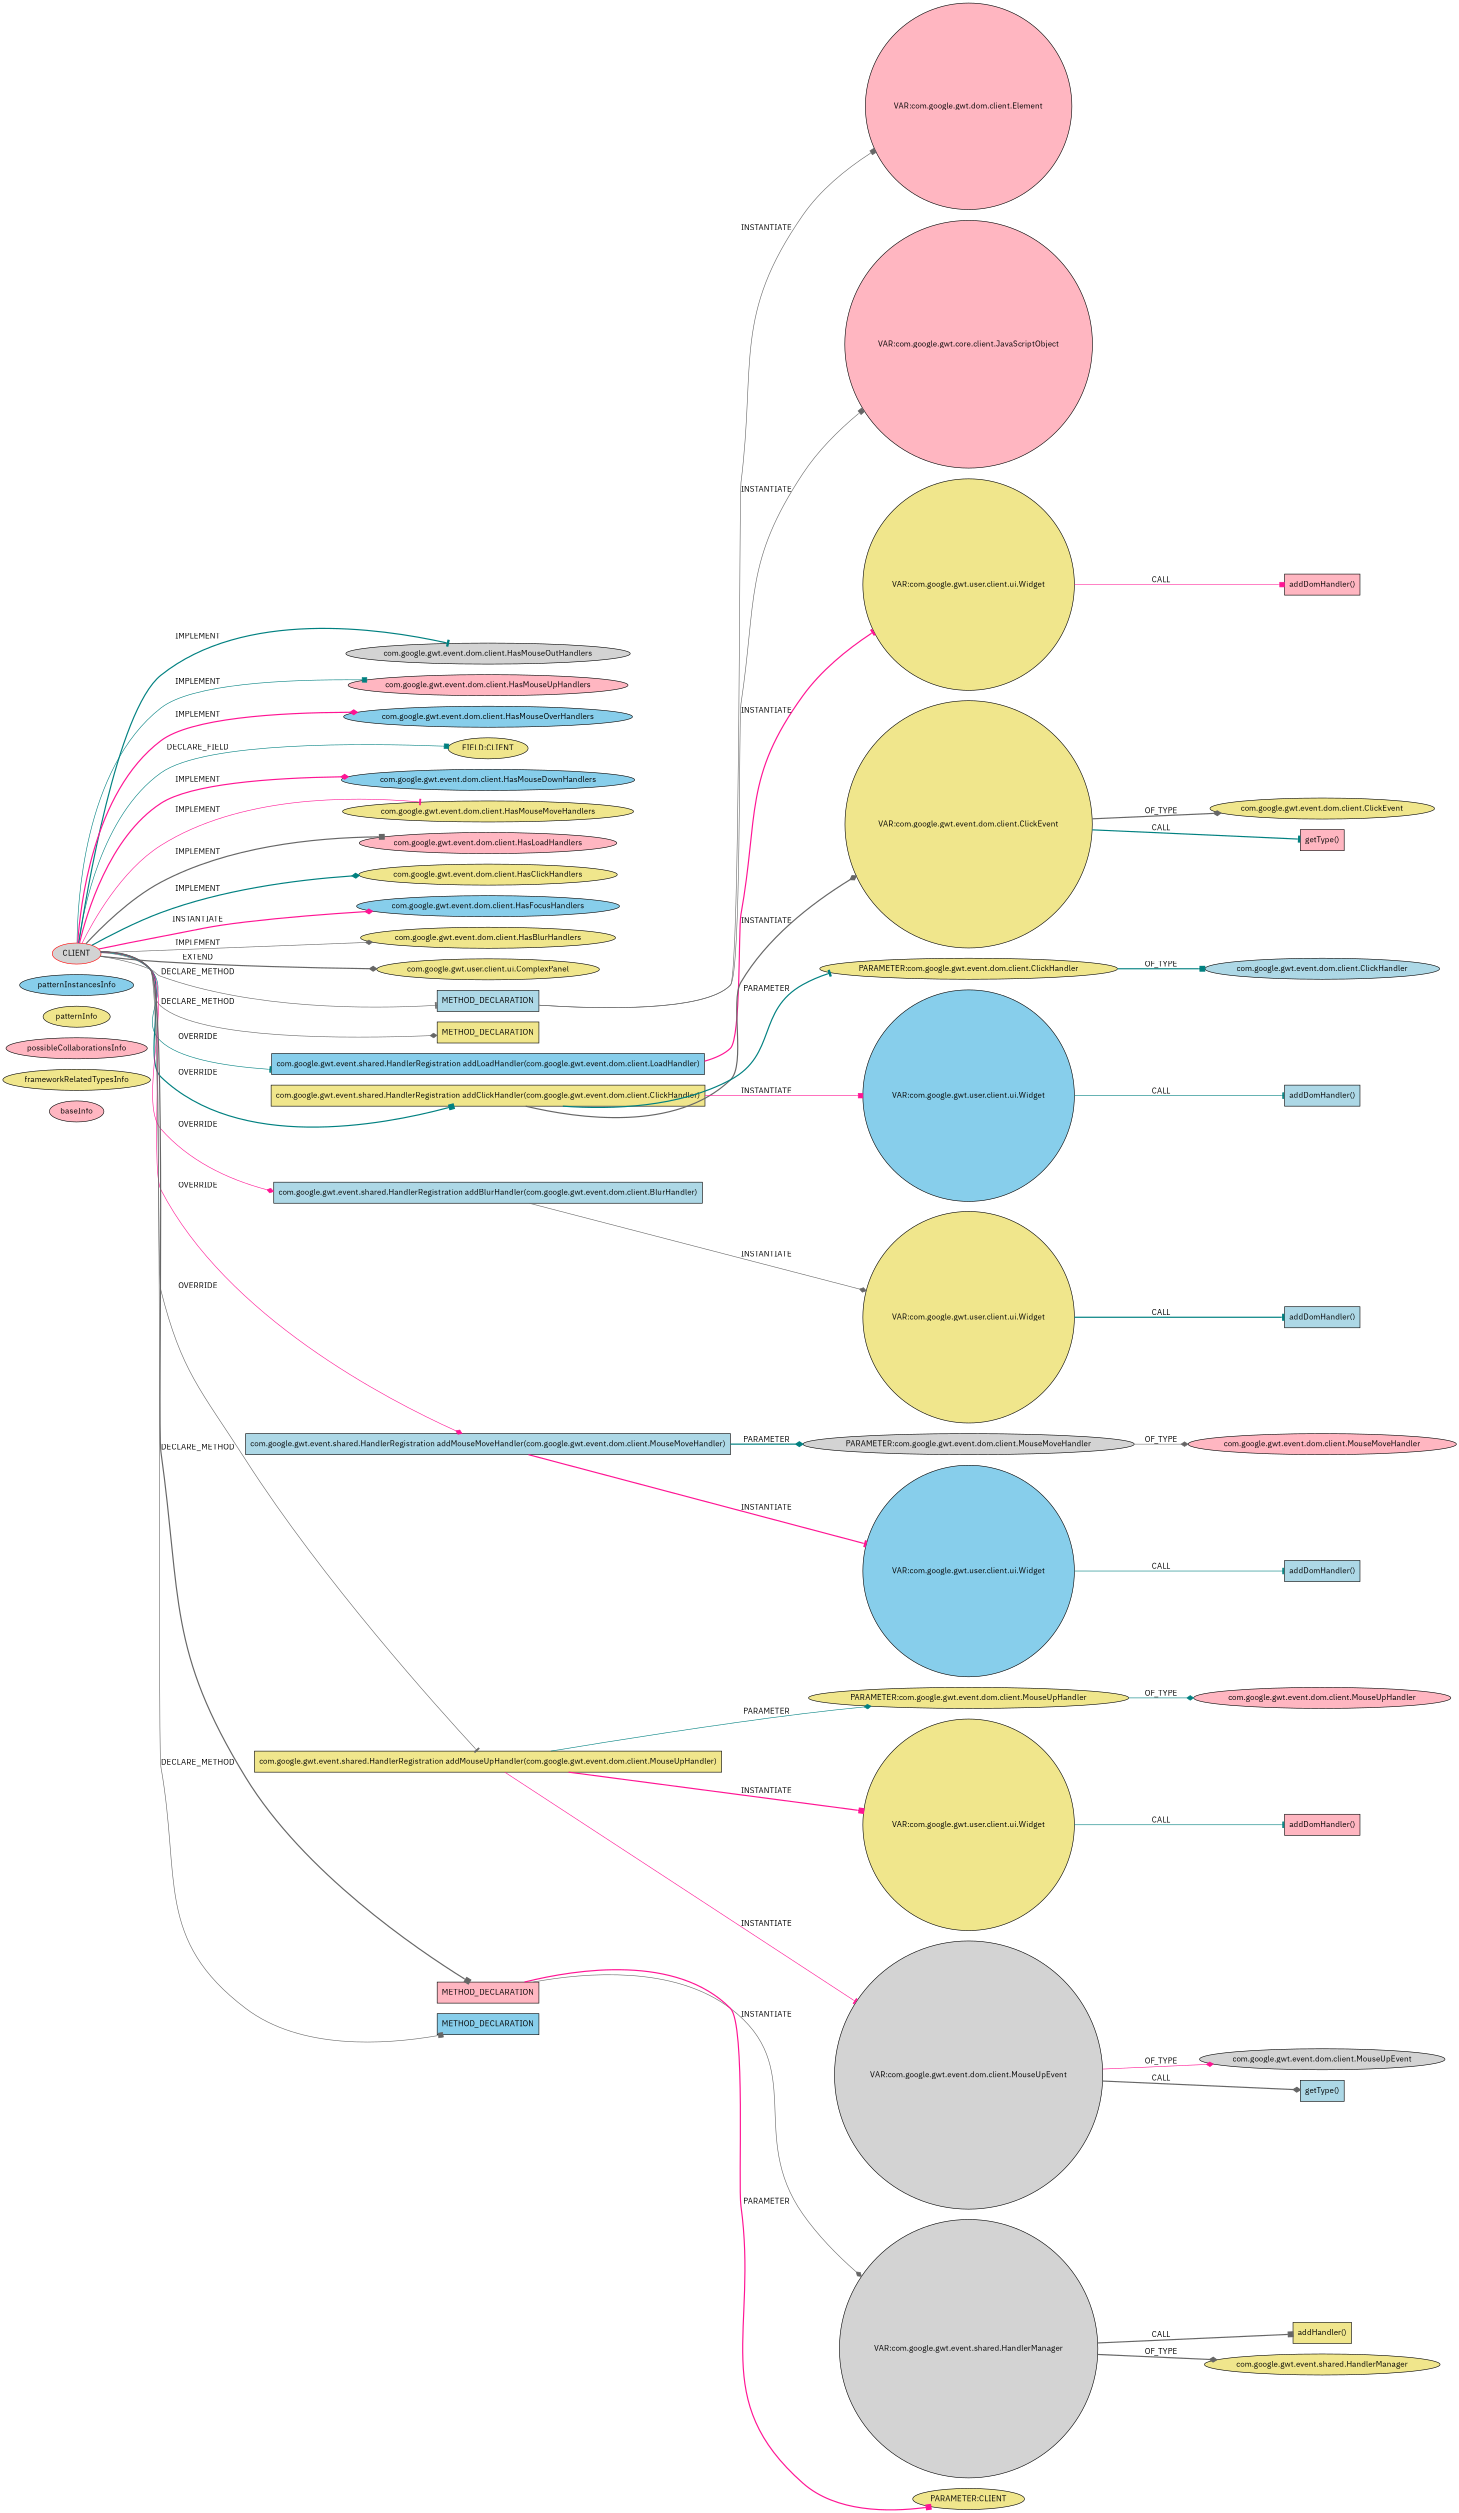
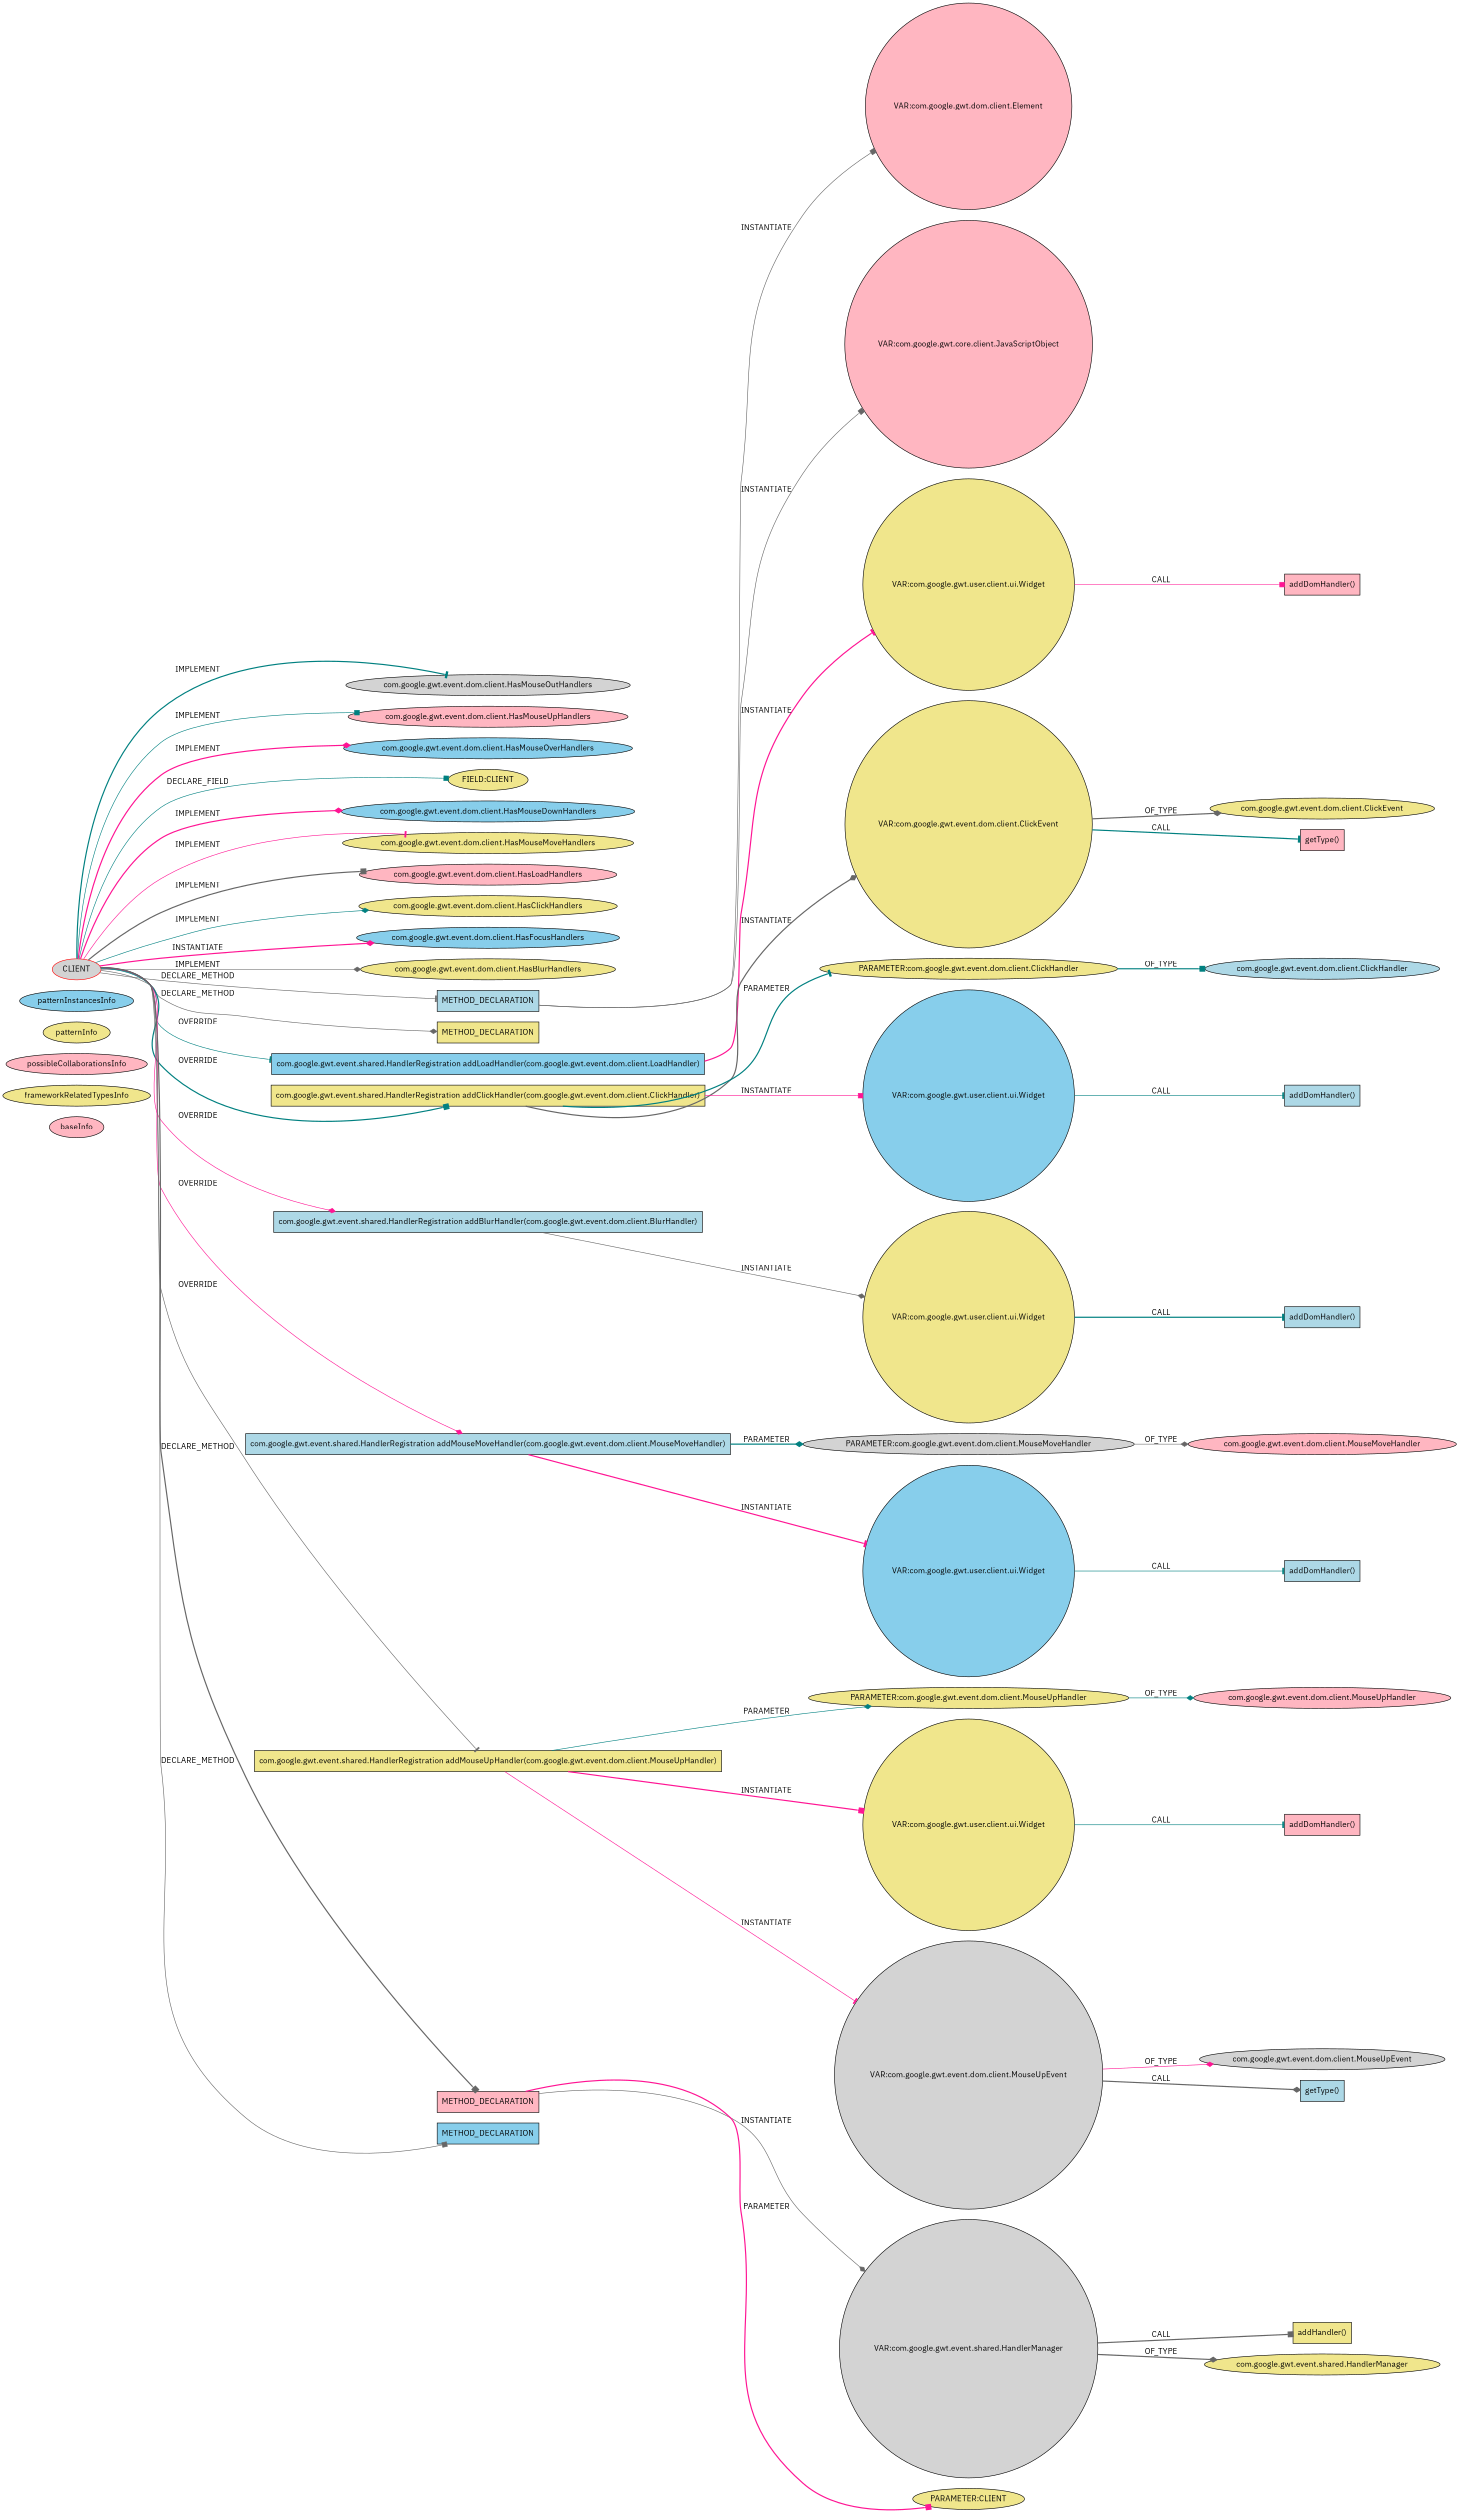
(218, 896) -> (226, 925)
(488, 969) -> none
